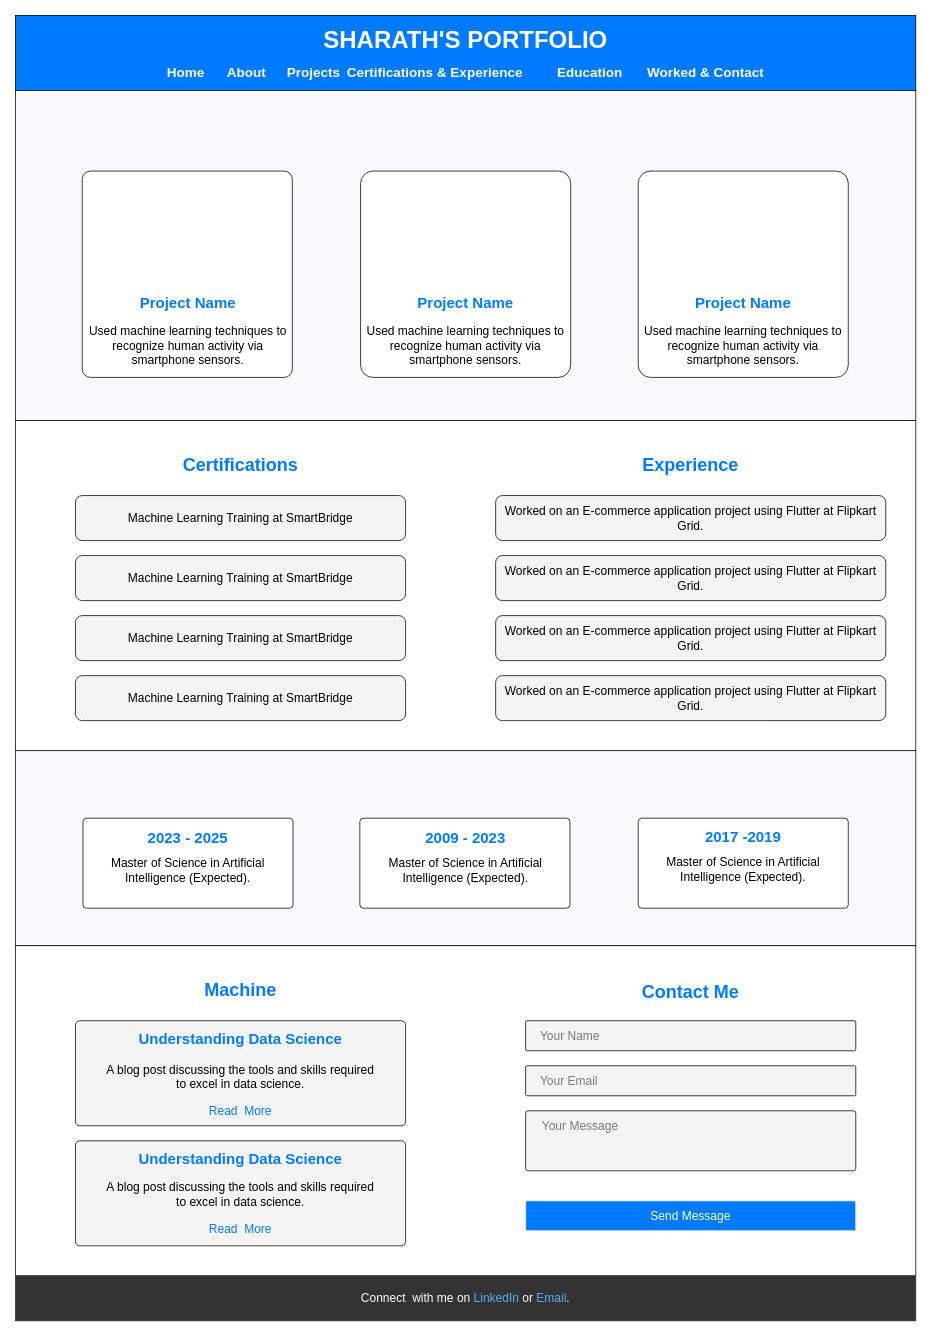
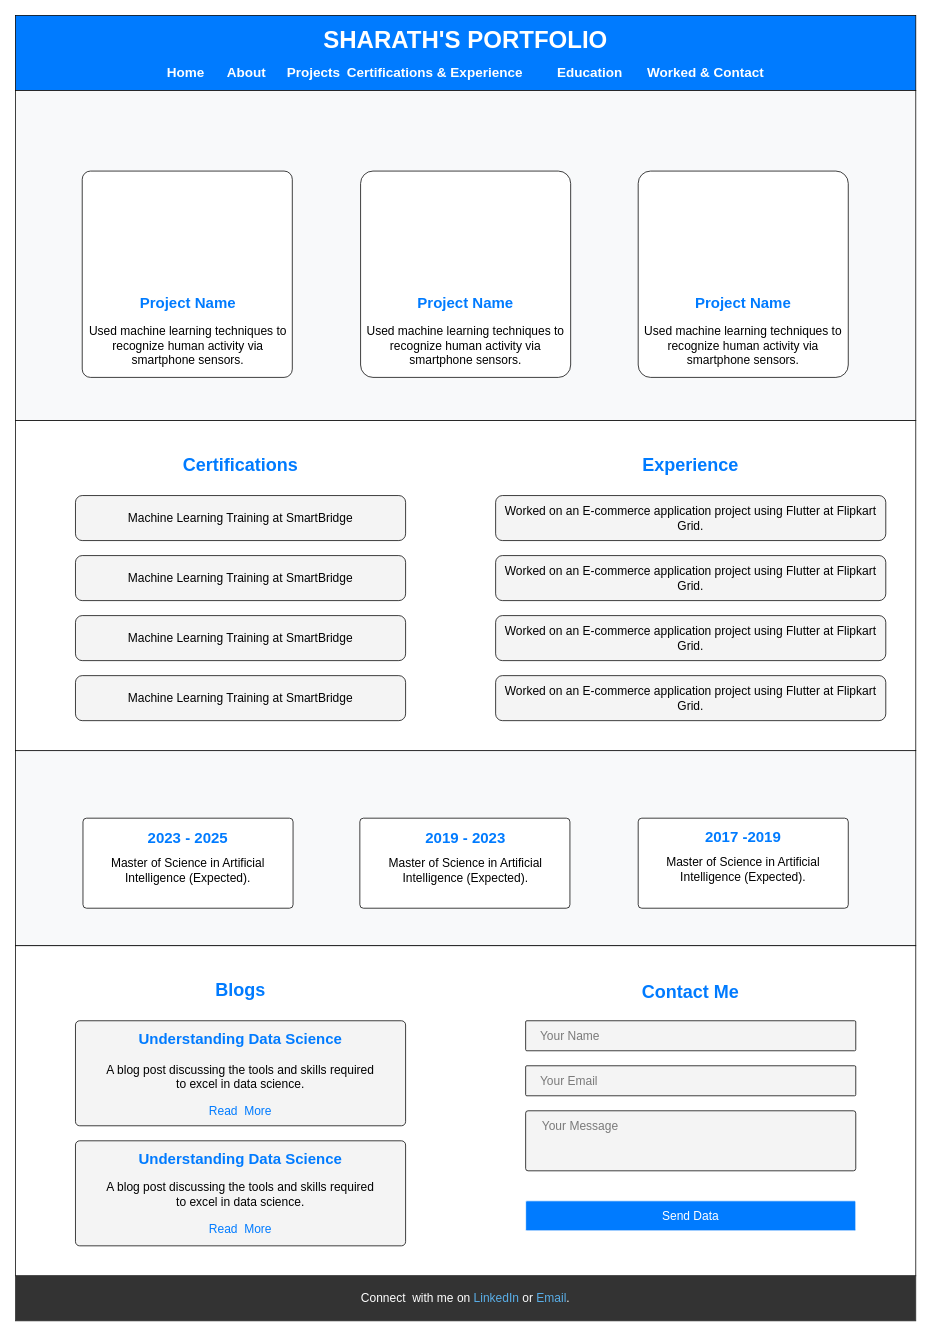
(465, 837) -> (465, 837)
(240, 990) -> (240, 990)
(690, 1215) -> (690, 1215)
